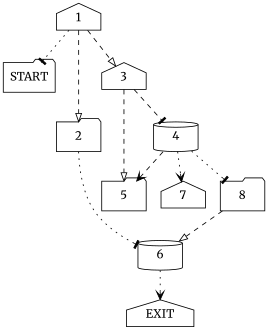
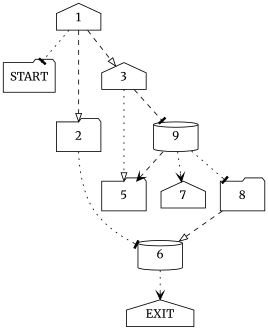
(124, 131) -> (124, 131)
(176, 137) -> (176, 137)
